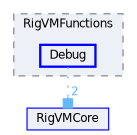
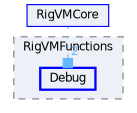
(68, 83) -> (68, 44)
